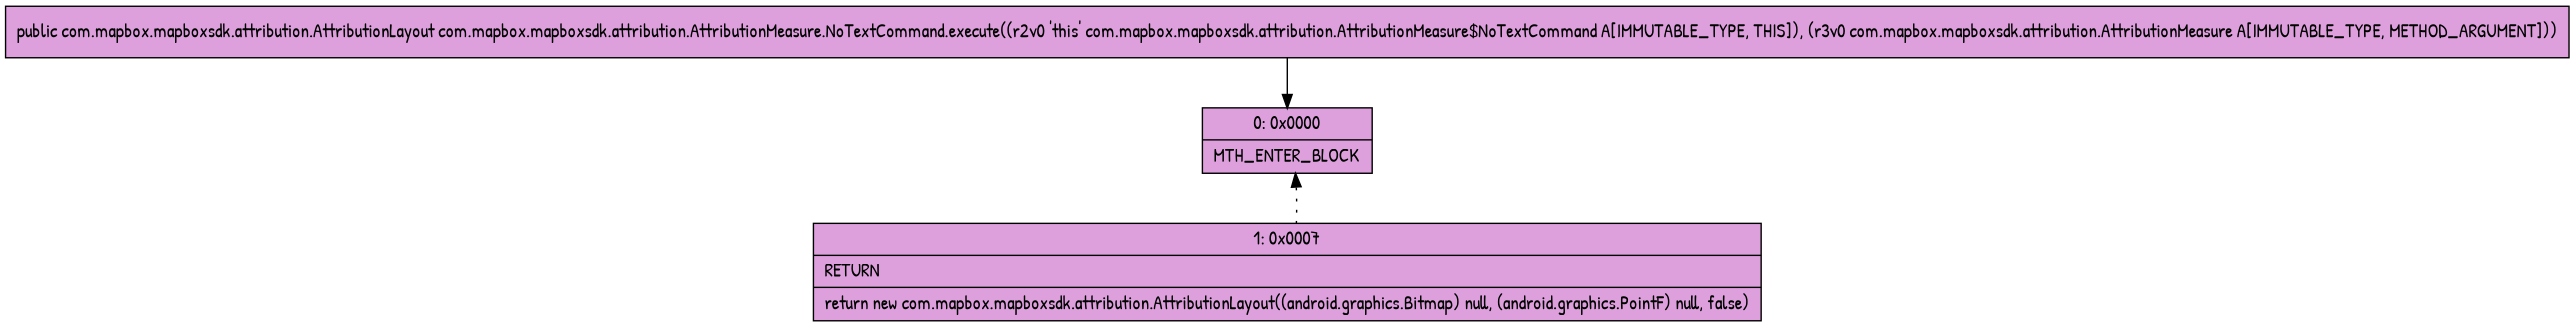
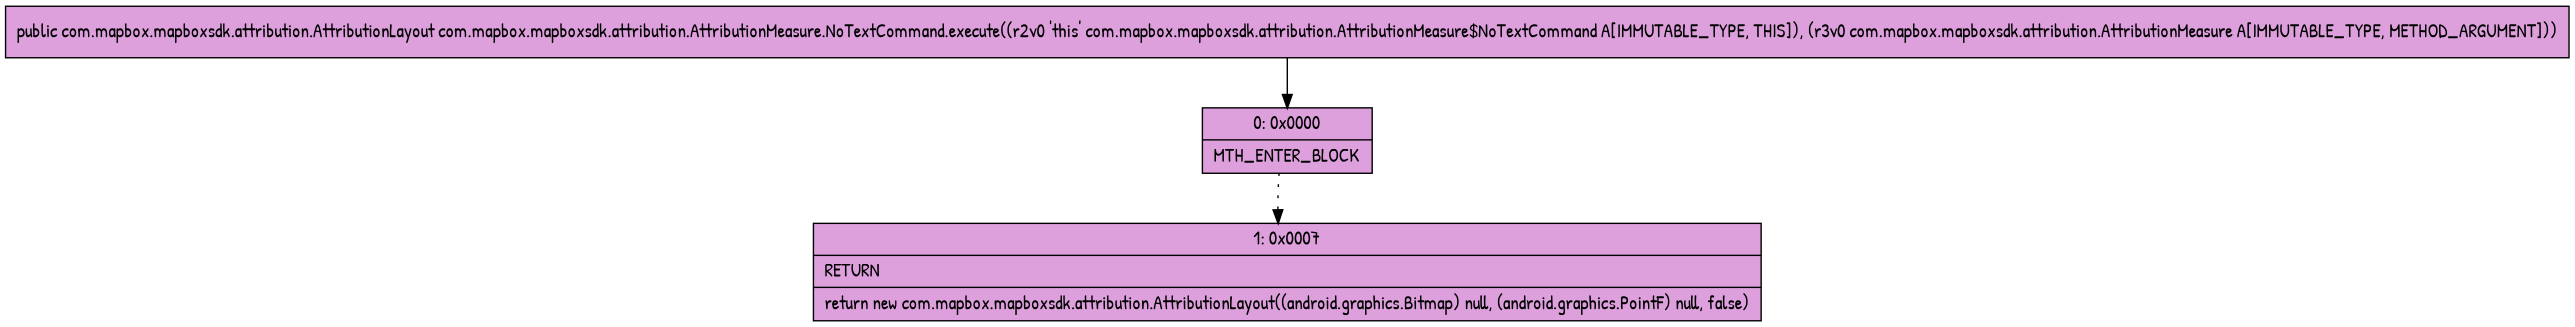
(1297, 206) -> (1278, 191)
